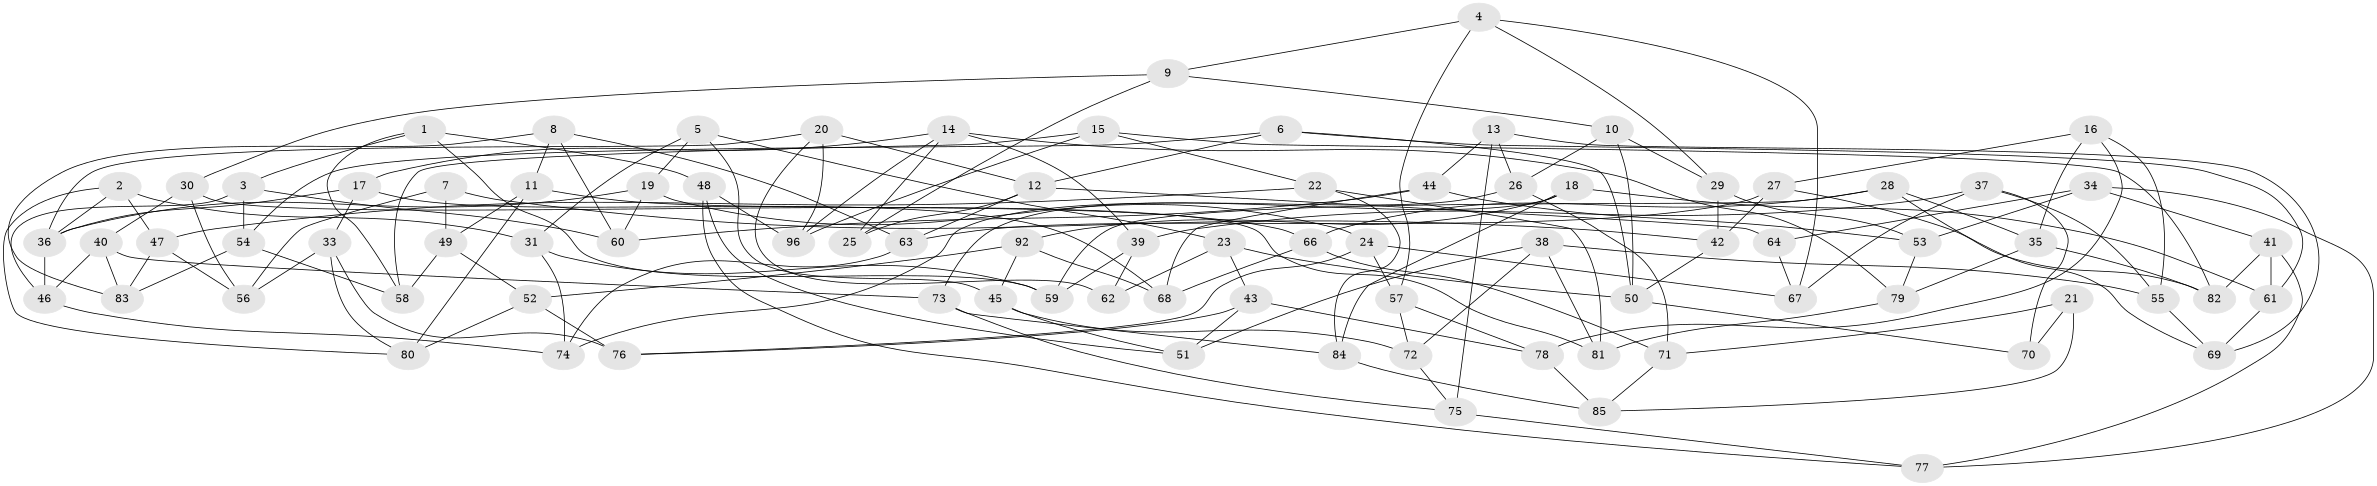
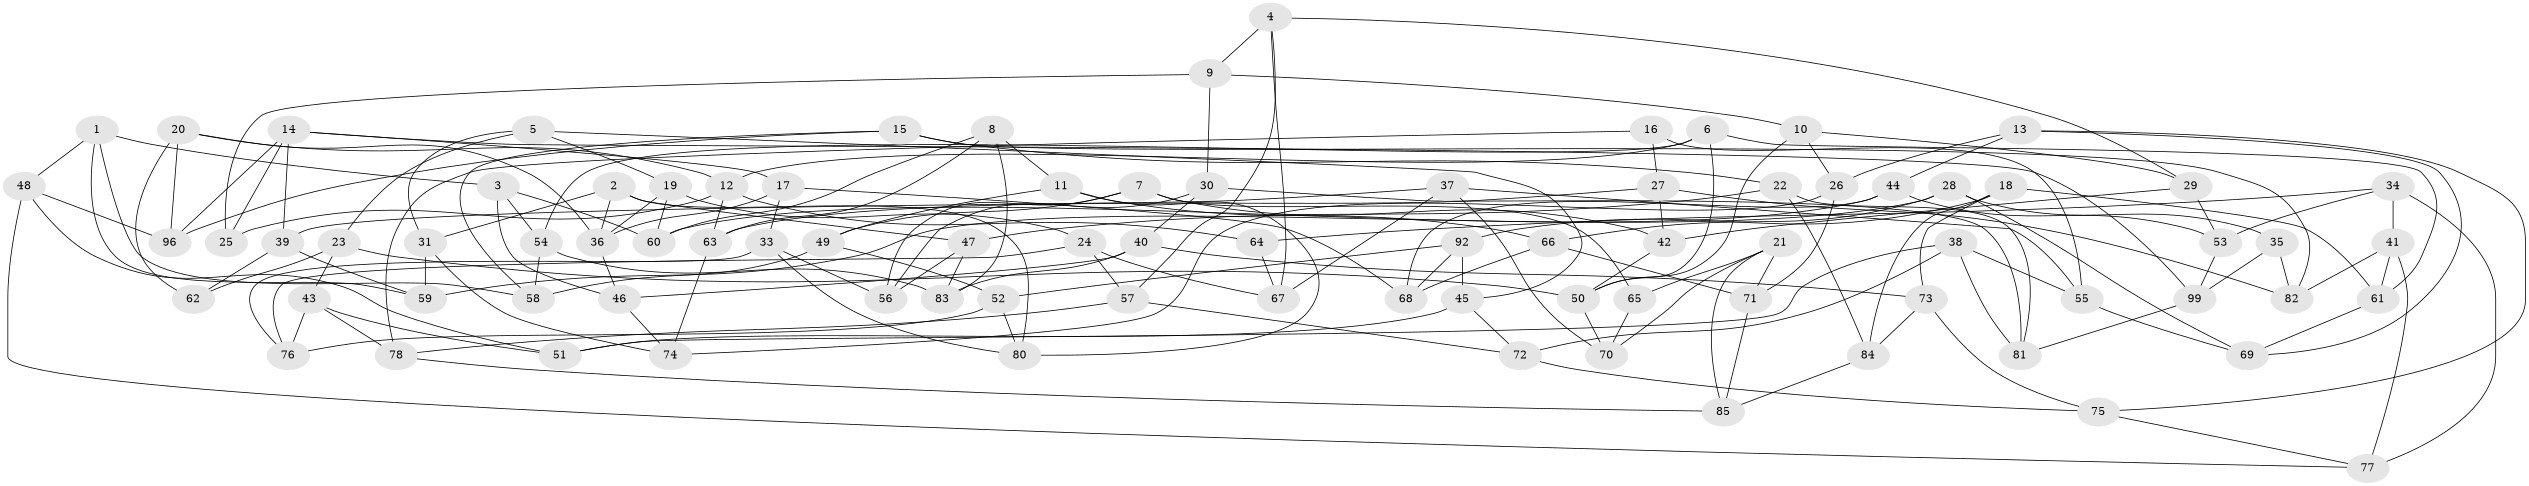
(2057, 184) -> none
none -> (1635, 299)
(1898, 299) -> (2195, 299)
